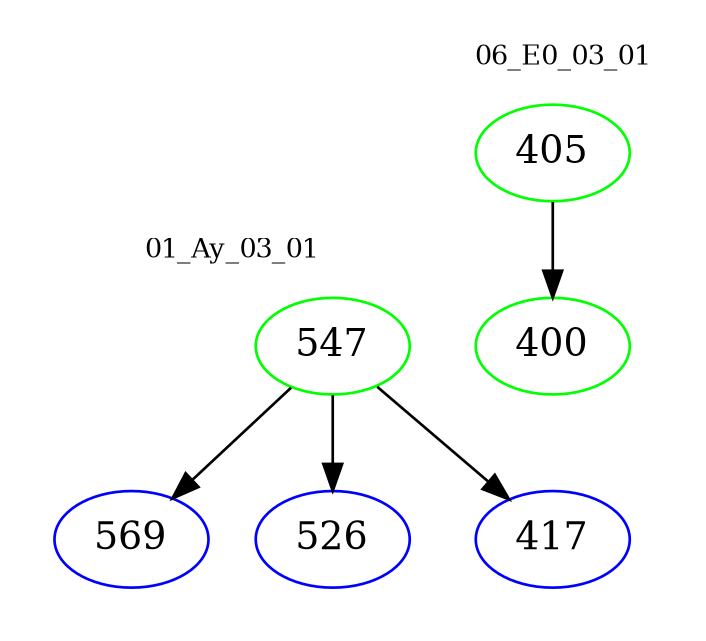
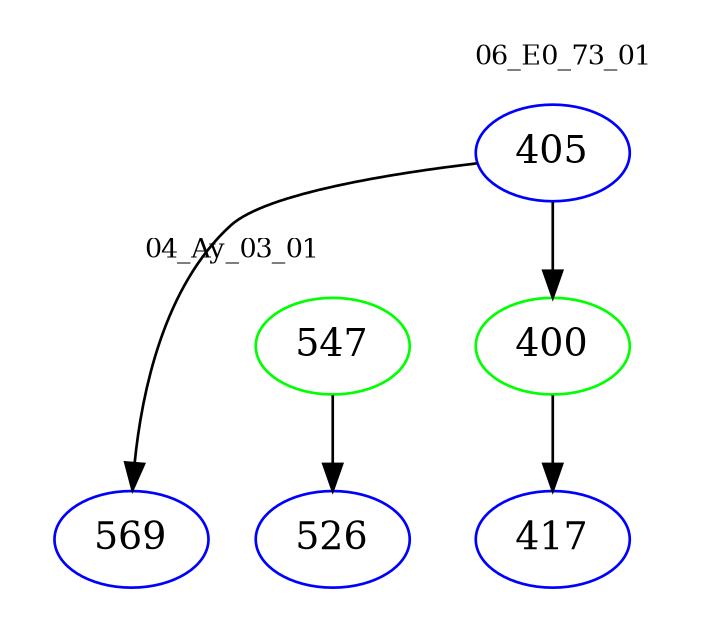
(564, 58) -> (564, 58)
(553, 153) -> (553, 153)
(232, 251) -> (232, 251)
(413, 418) -> (553, 430)
(242, 434) -> (211, 246)
